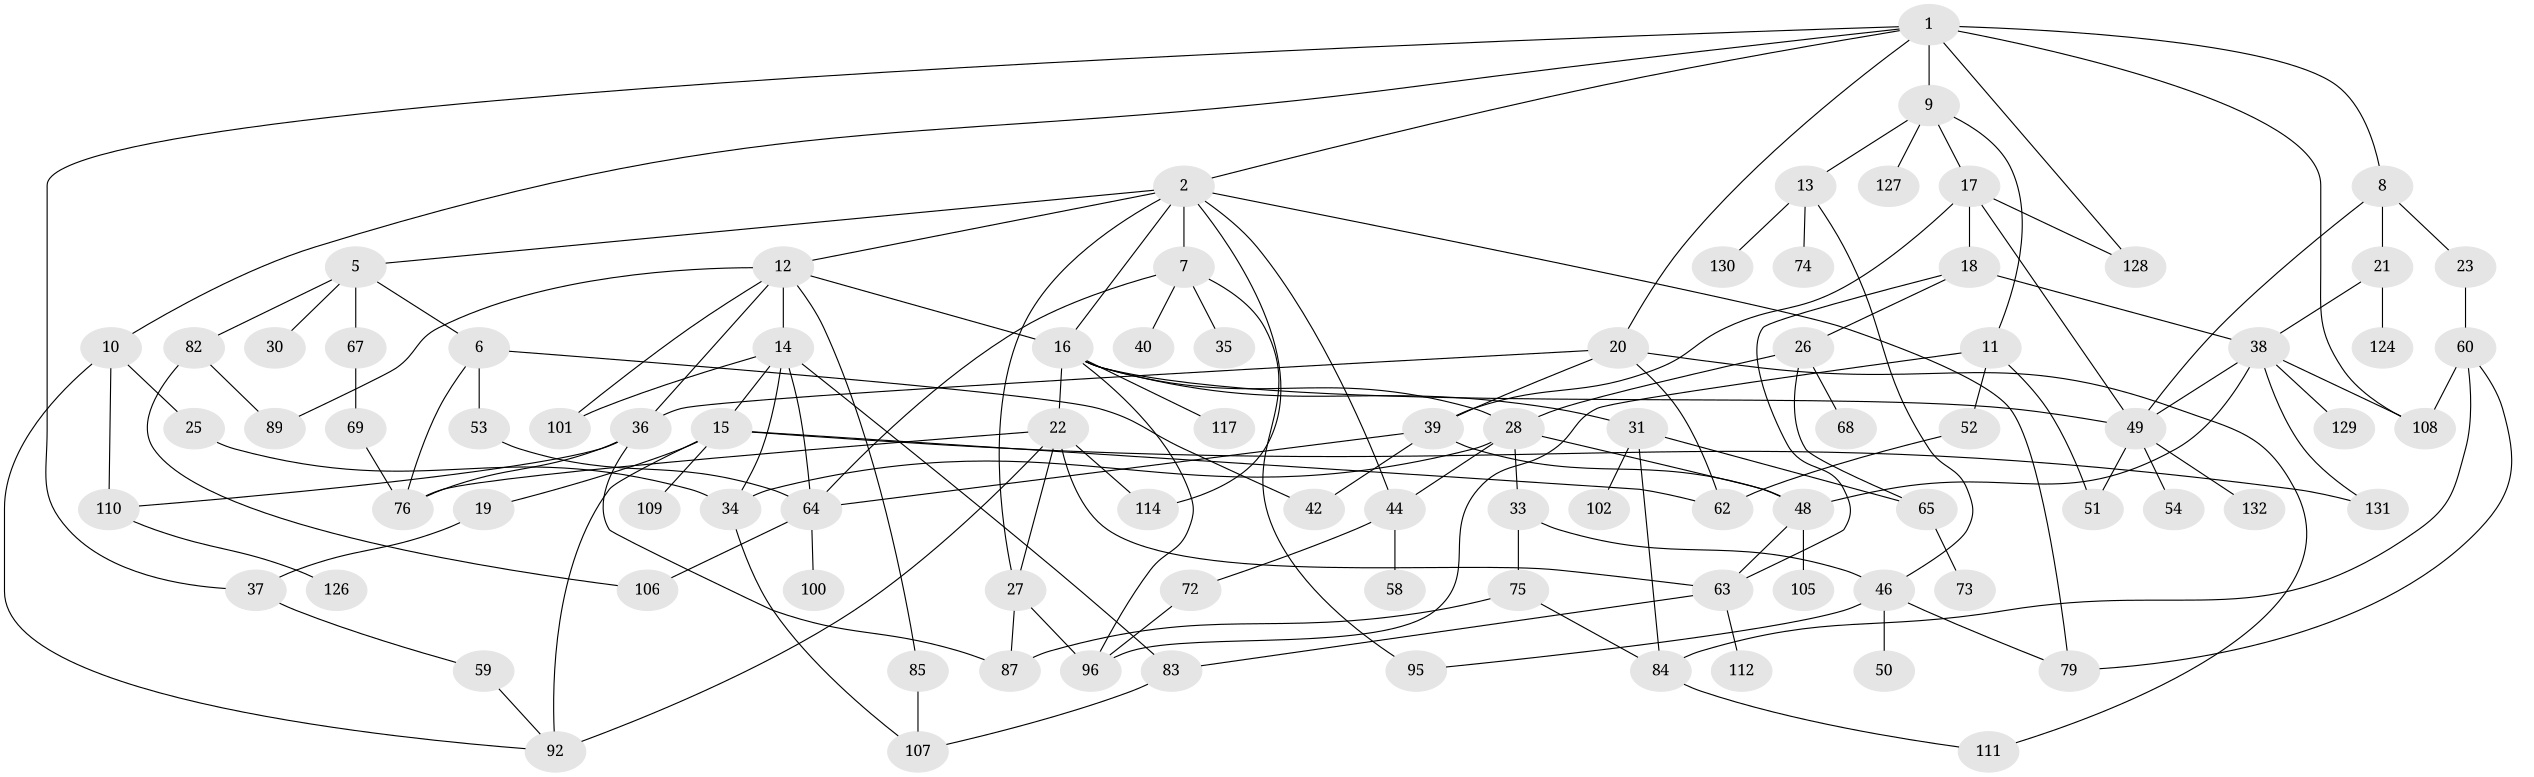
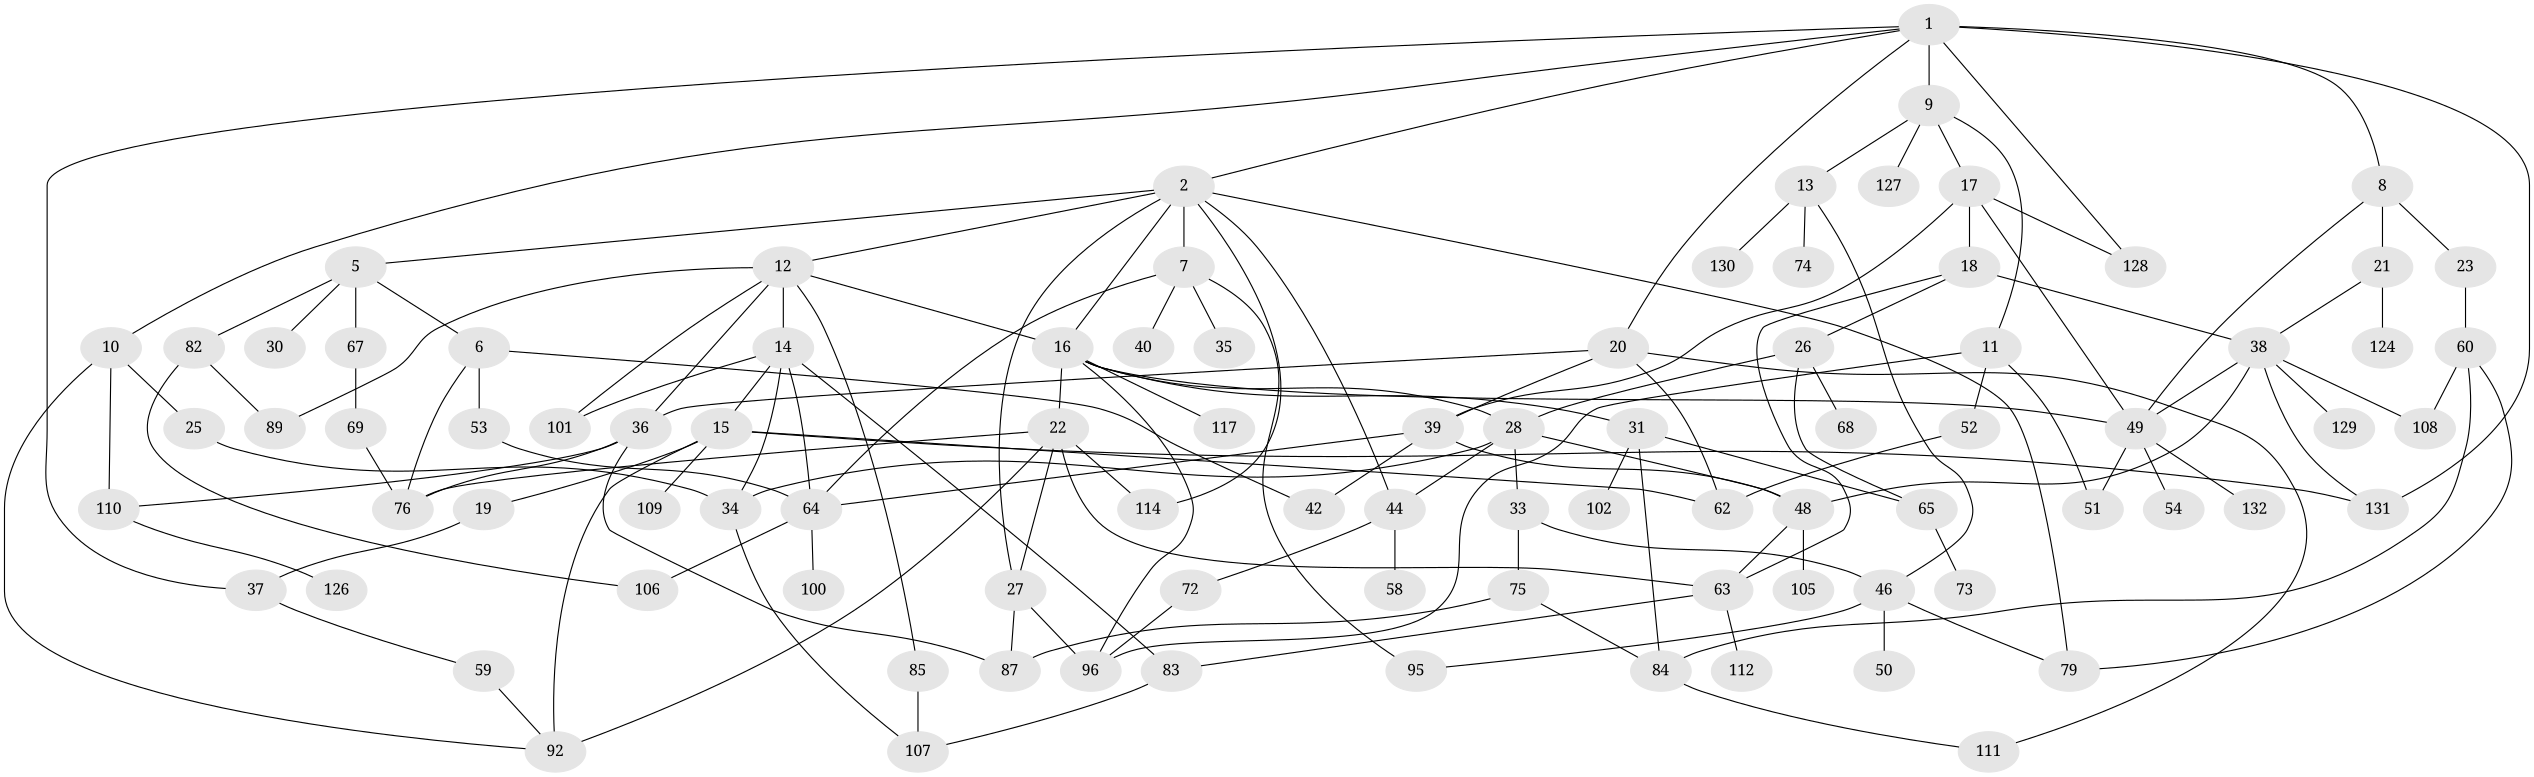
(2277, 131) -> (2443, 106)
